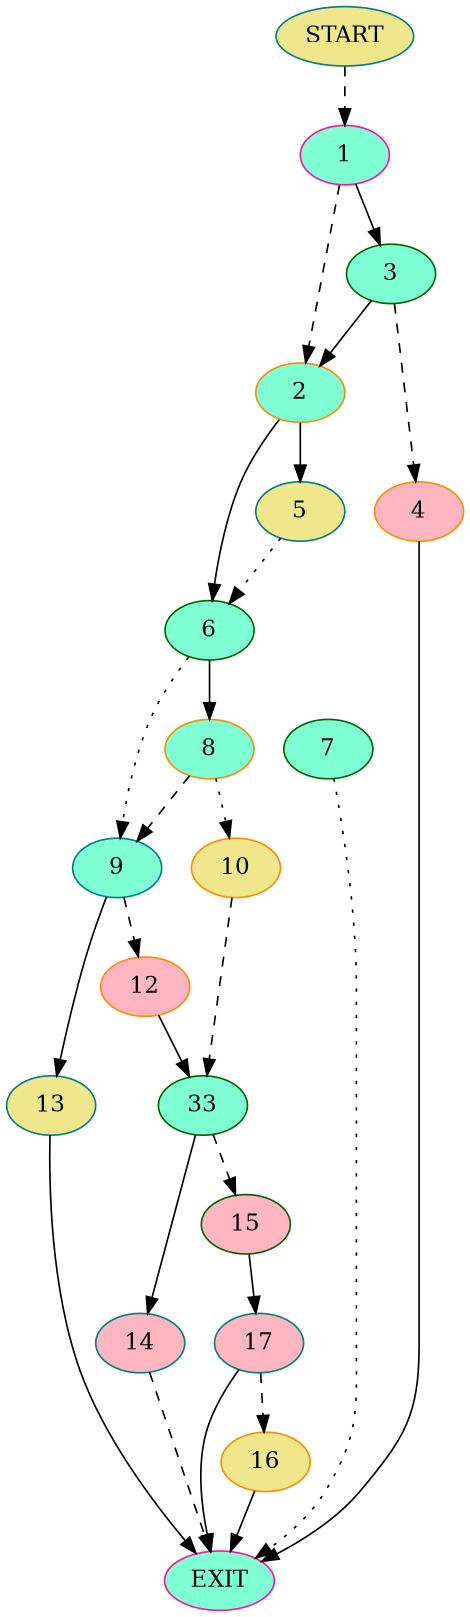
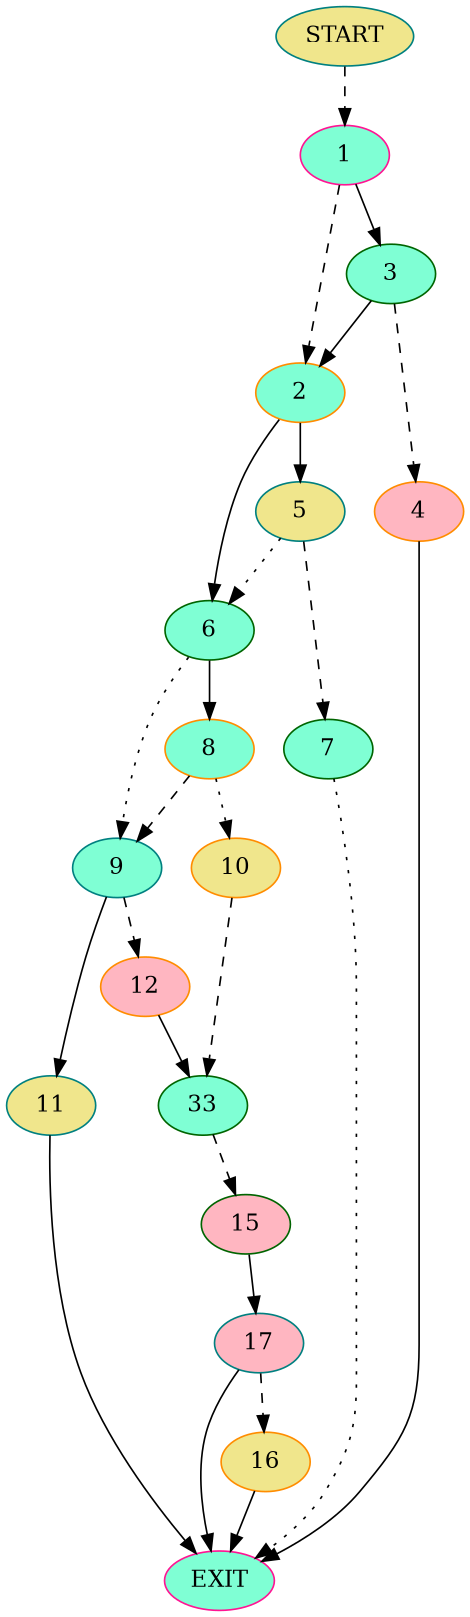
none -> (313, 622)
(51, 1106) -> (51, 1106)
(140, 1343) -> none
